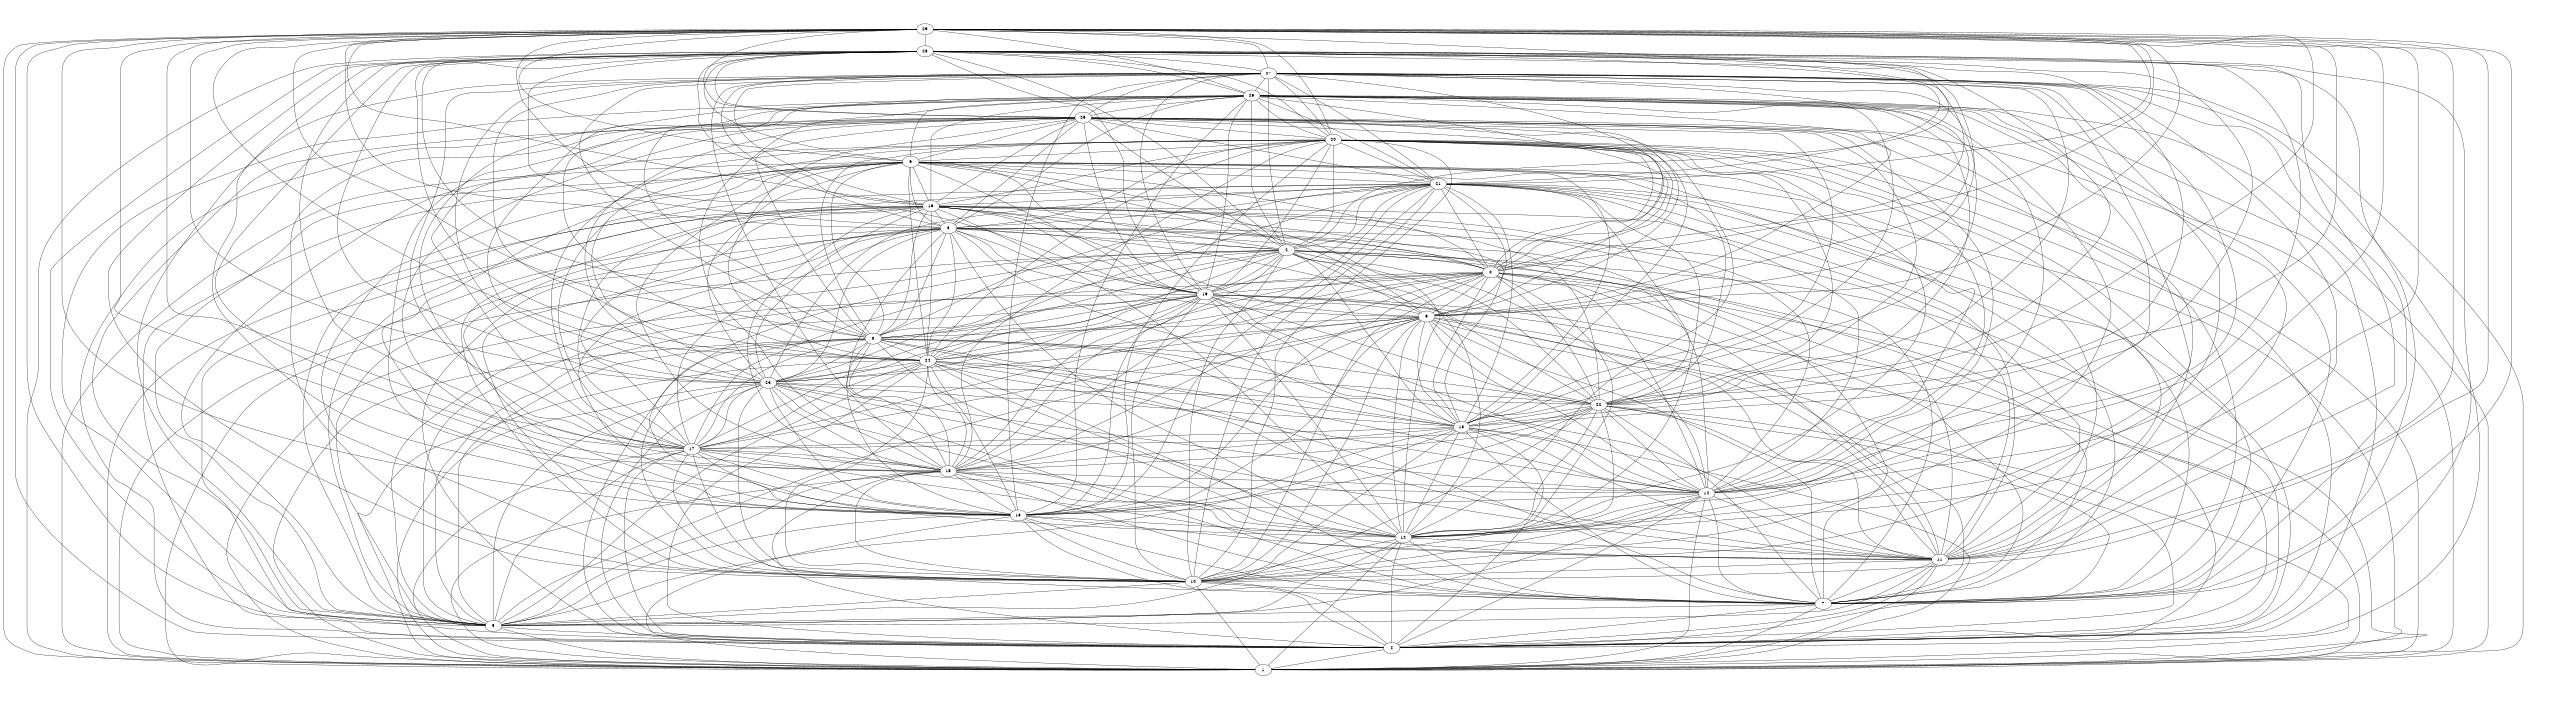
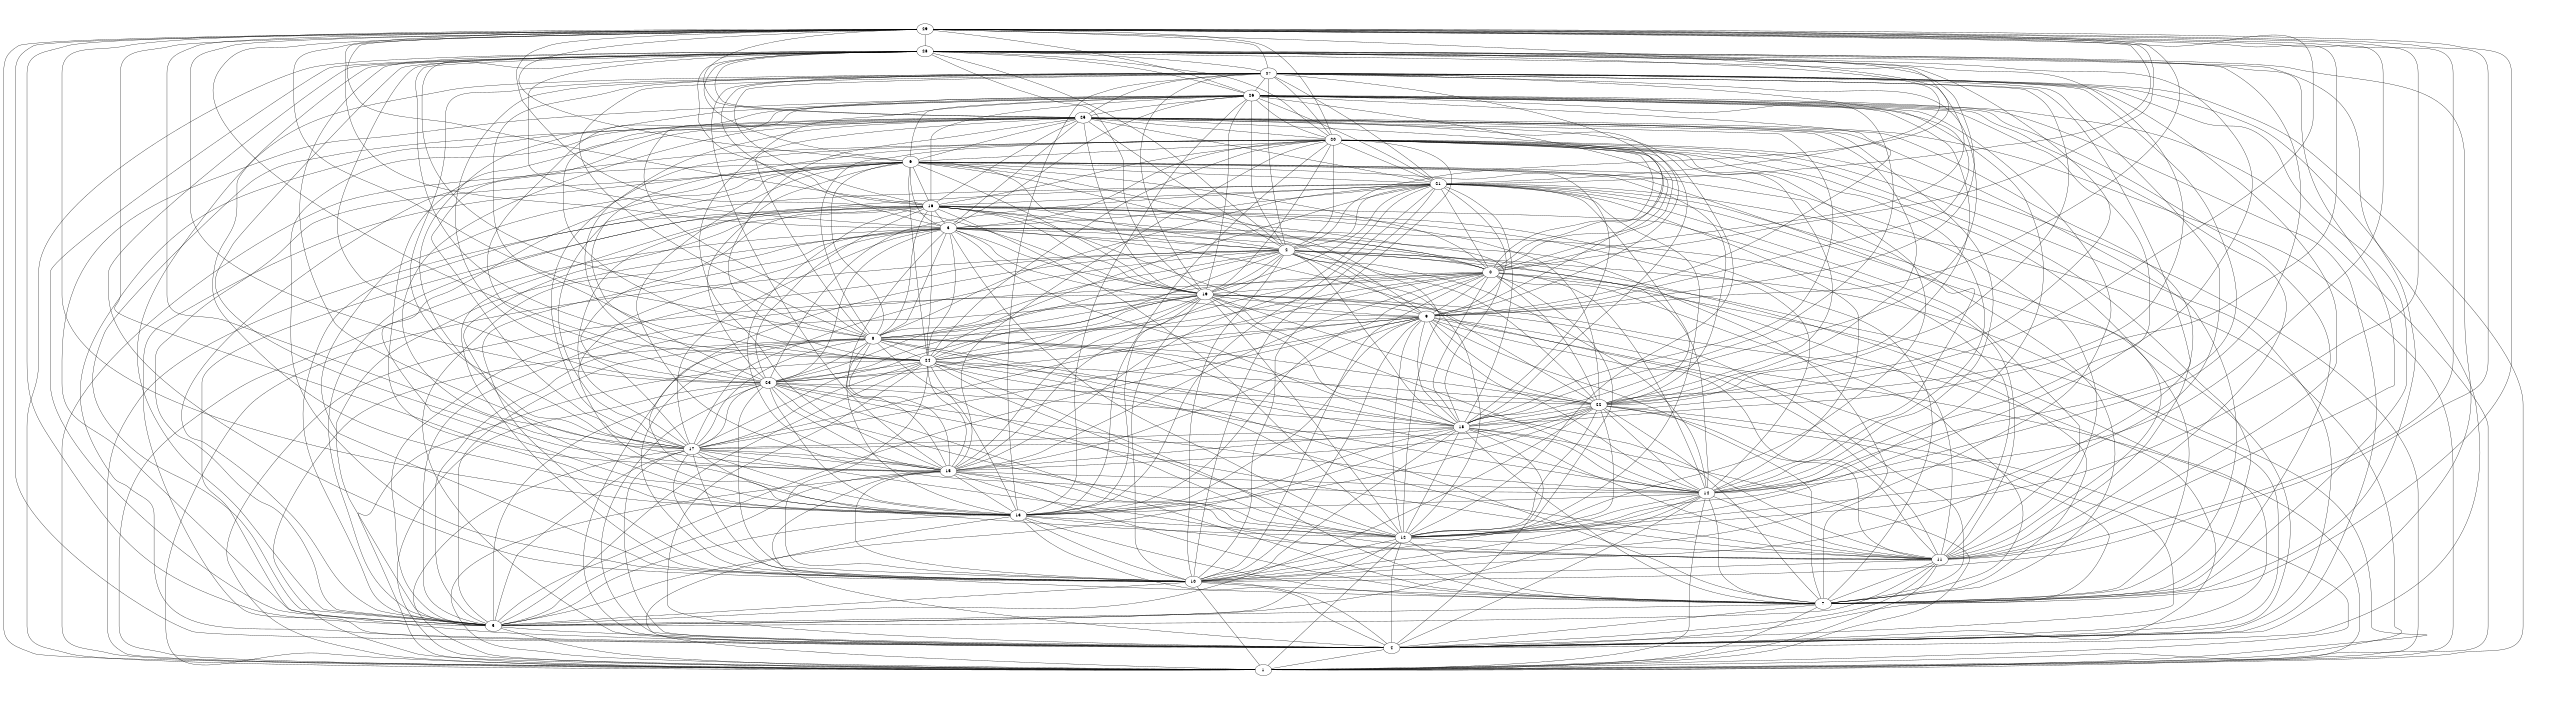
(1740, 359) -> none
